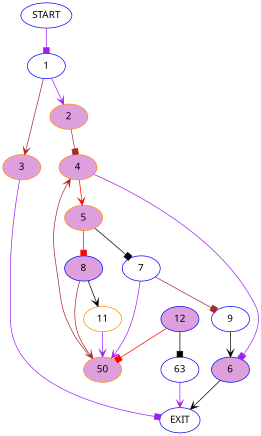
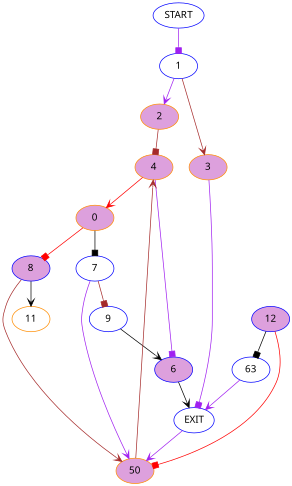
(84, 218) -> (95, 218)
(103, 341) -> (167, 443)
